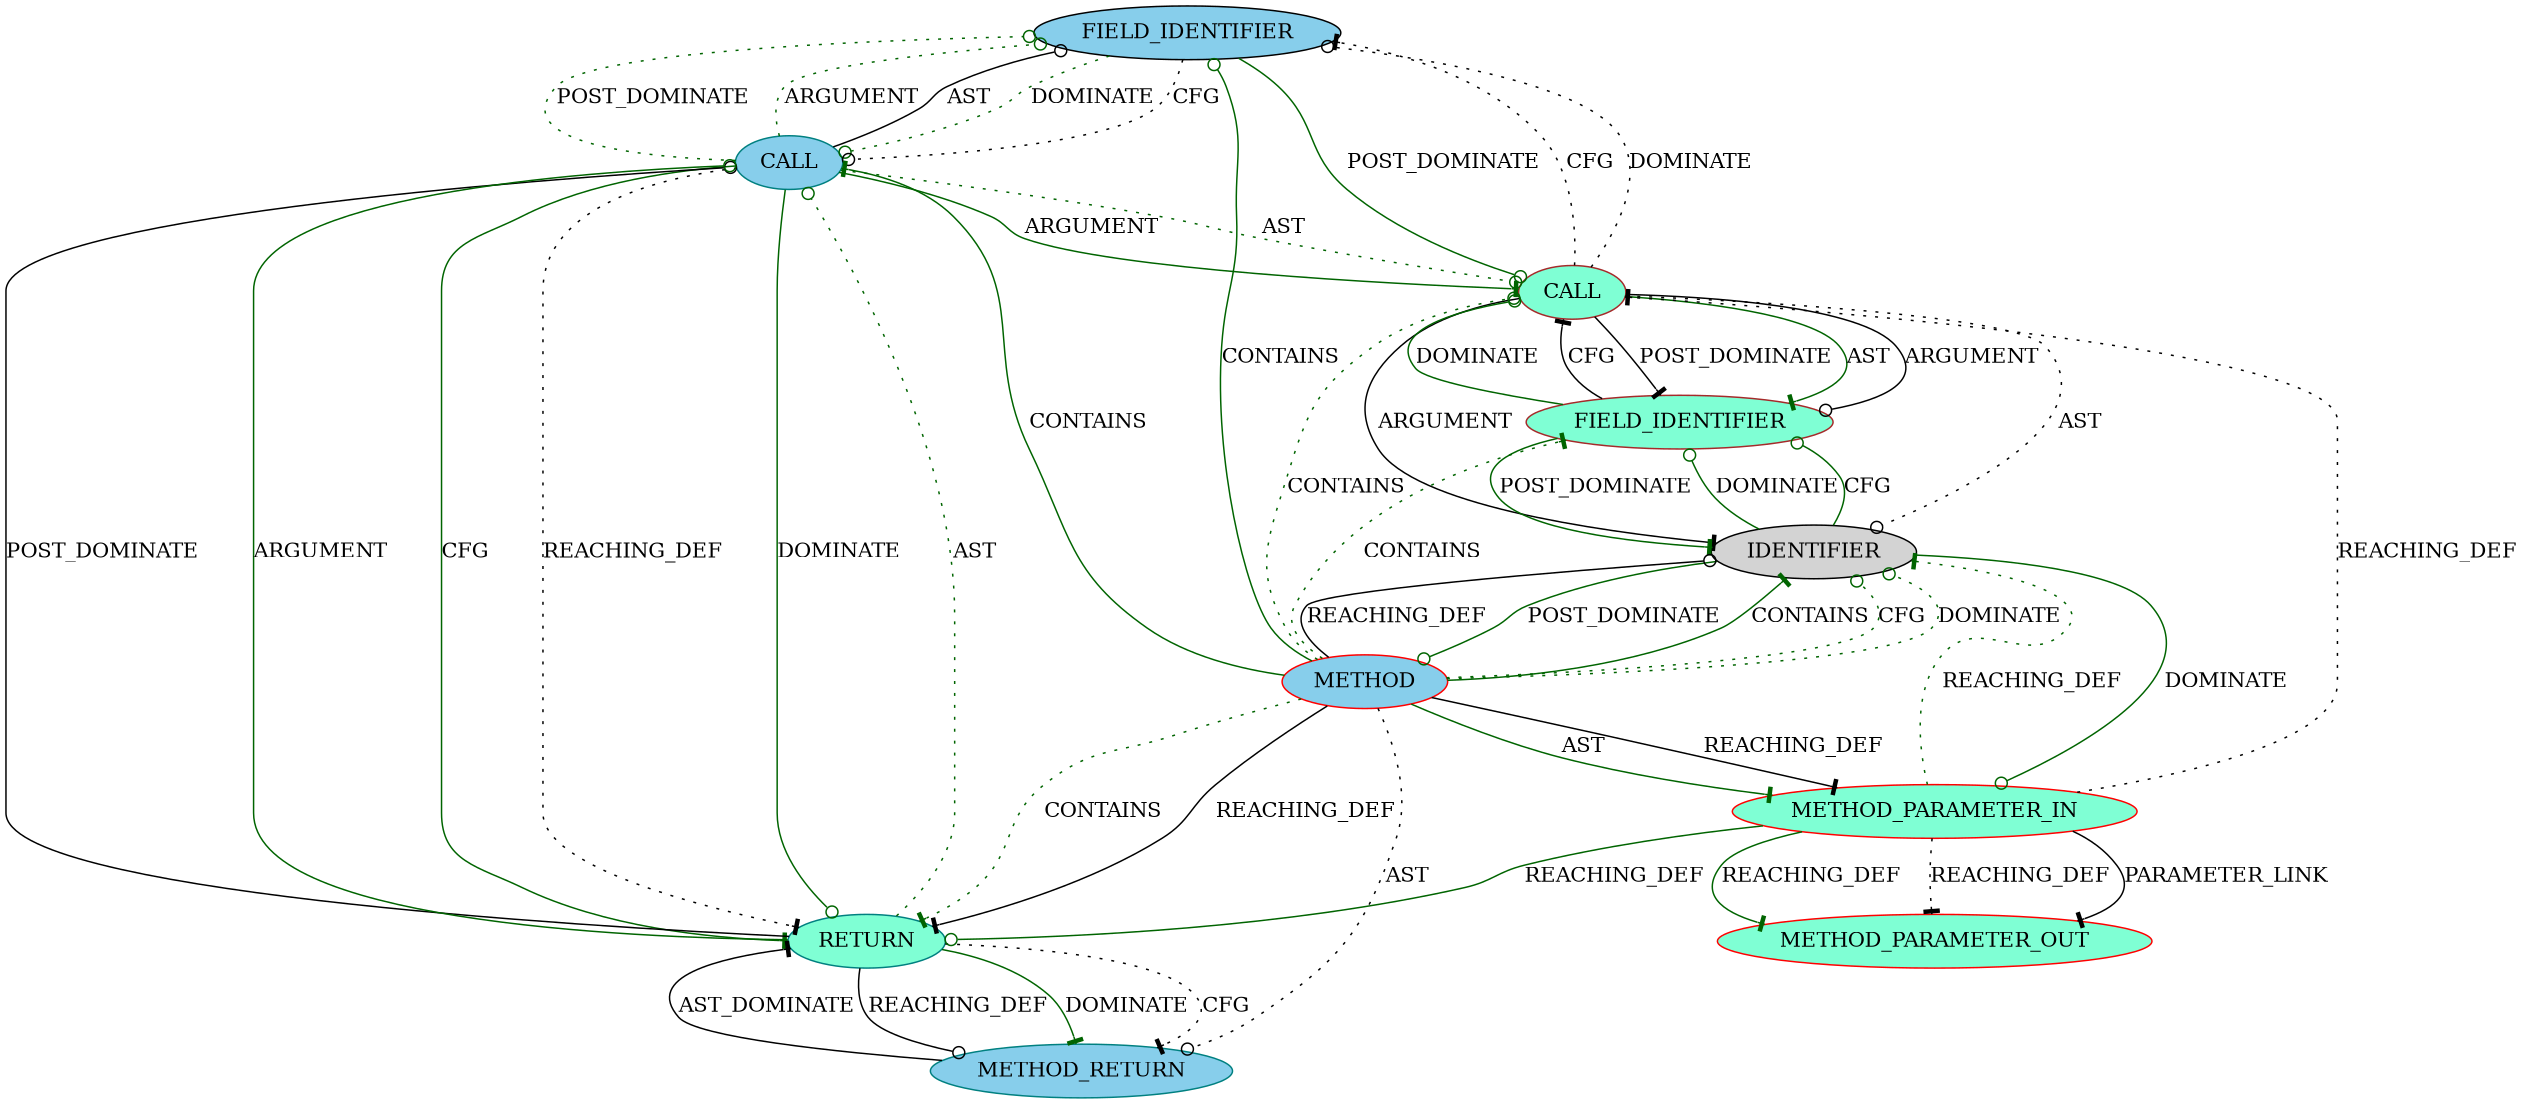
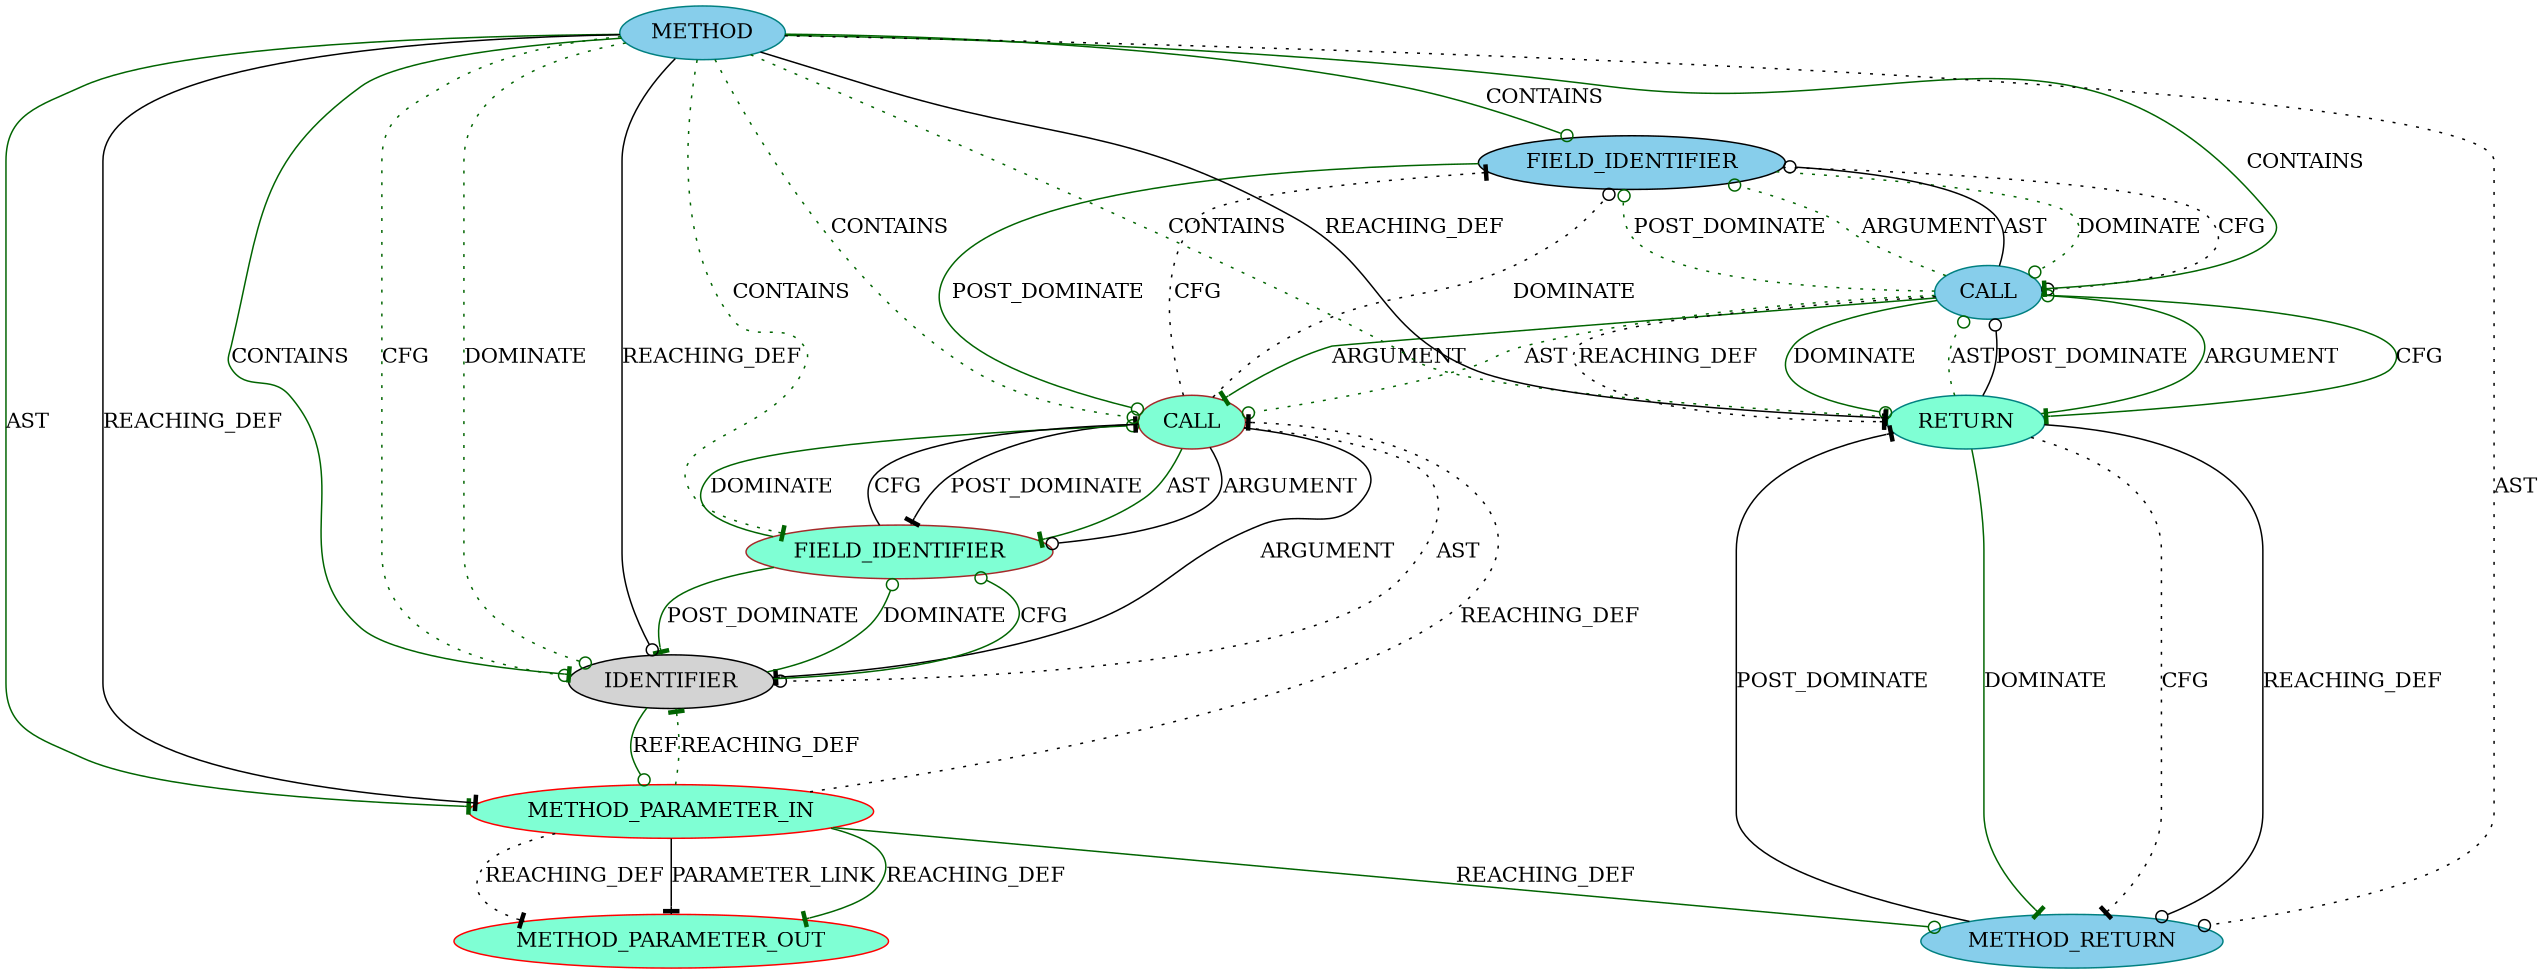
(1567, 592) -> none
(1365, 682) -> (703, 33)
(2226, 682) -> (656, 747)
(1384, 903) -> (1381, 877)
(767, 1006) -> (1833, 682)
